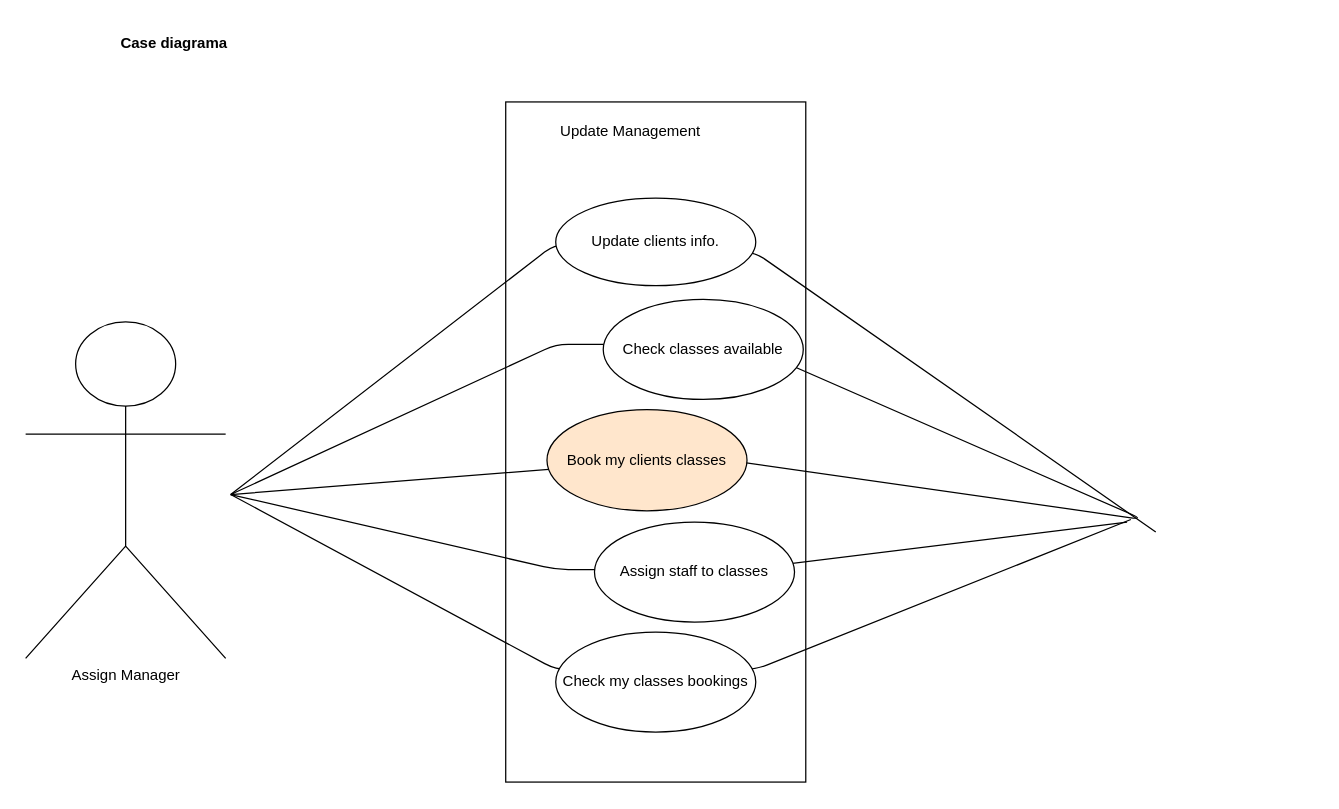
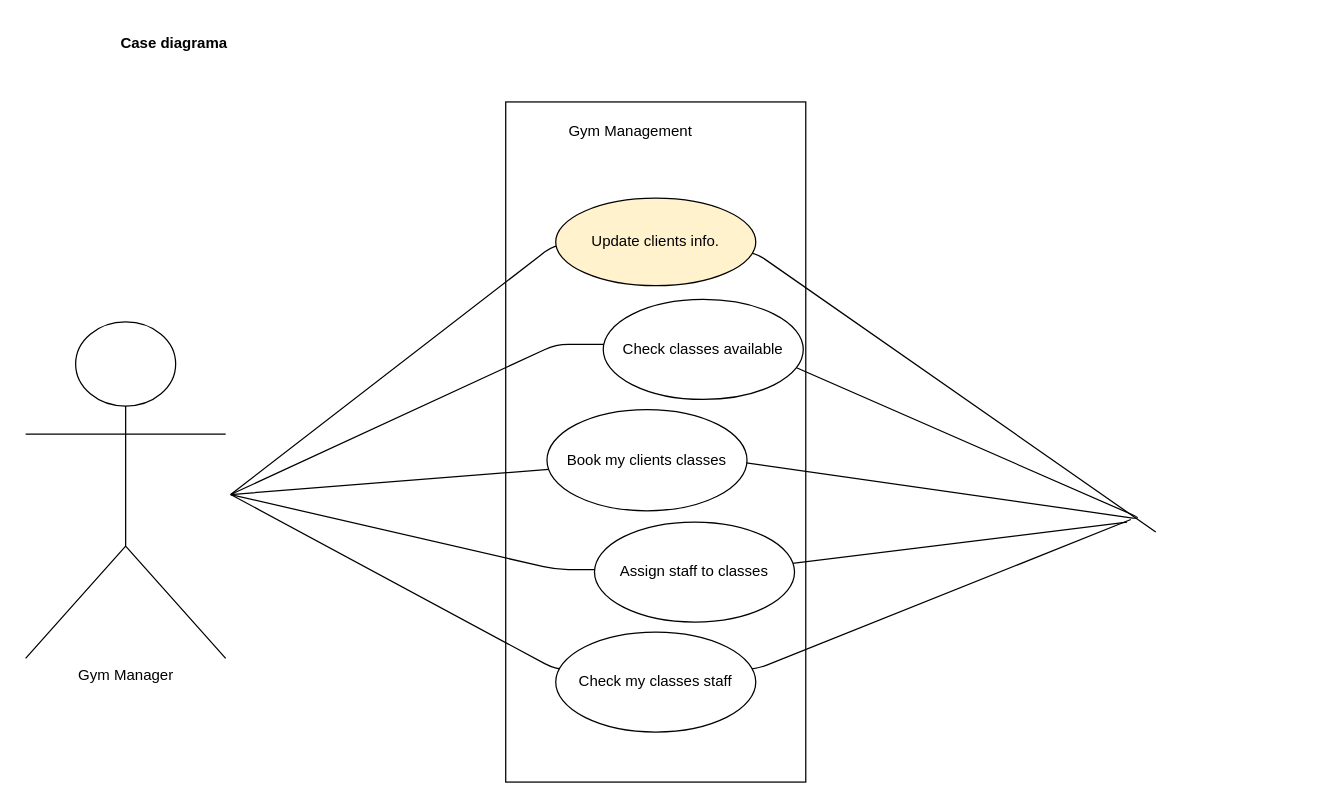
(631, 132) -> (631, 132)
(656, 242) -> (656, 242)
(647, 460) -> (647, 460)
(126, 676) -> (126, 676)
(656, 682) -> (656, 682)
